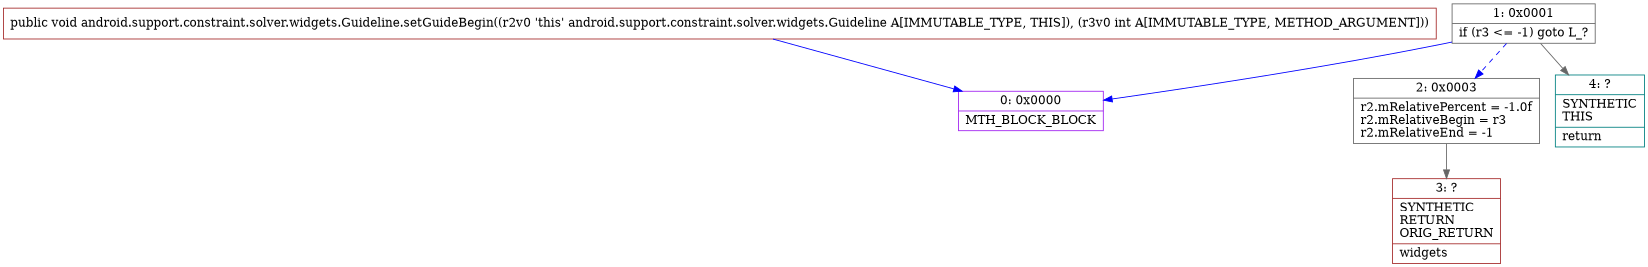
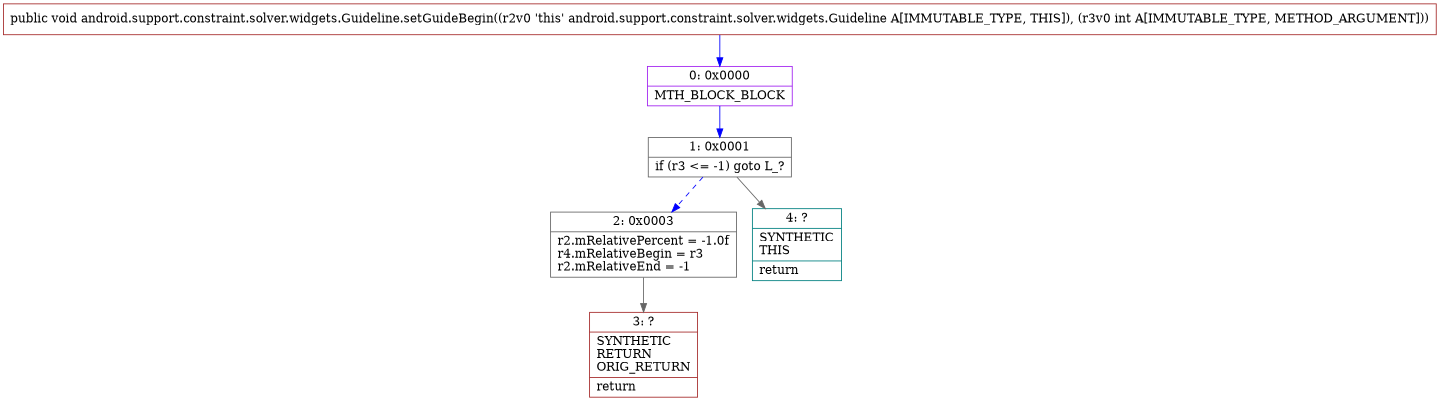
(1283, 73) -> (720, 117)
(1434, 120) -> (631, 254)
(1424, 253) -> (616, 387)
